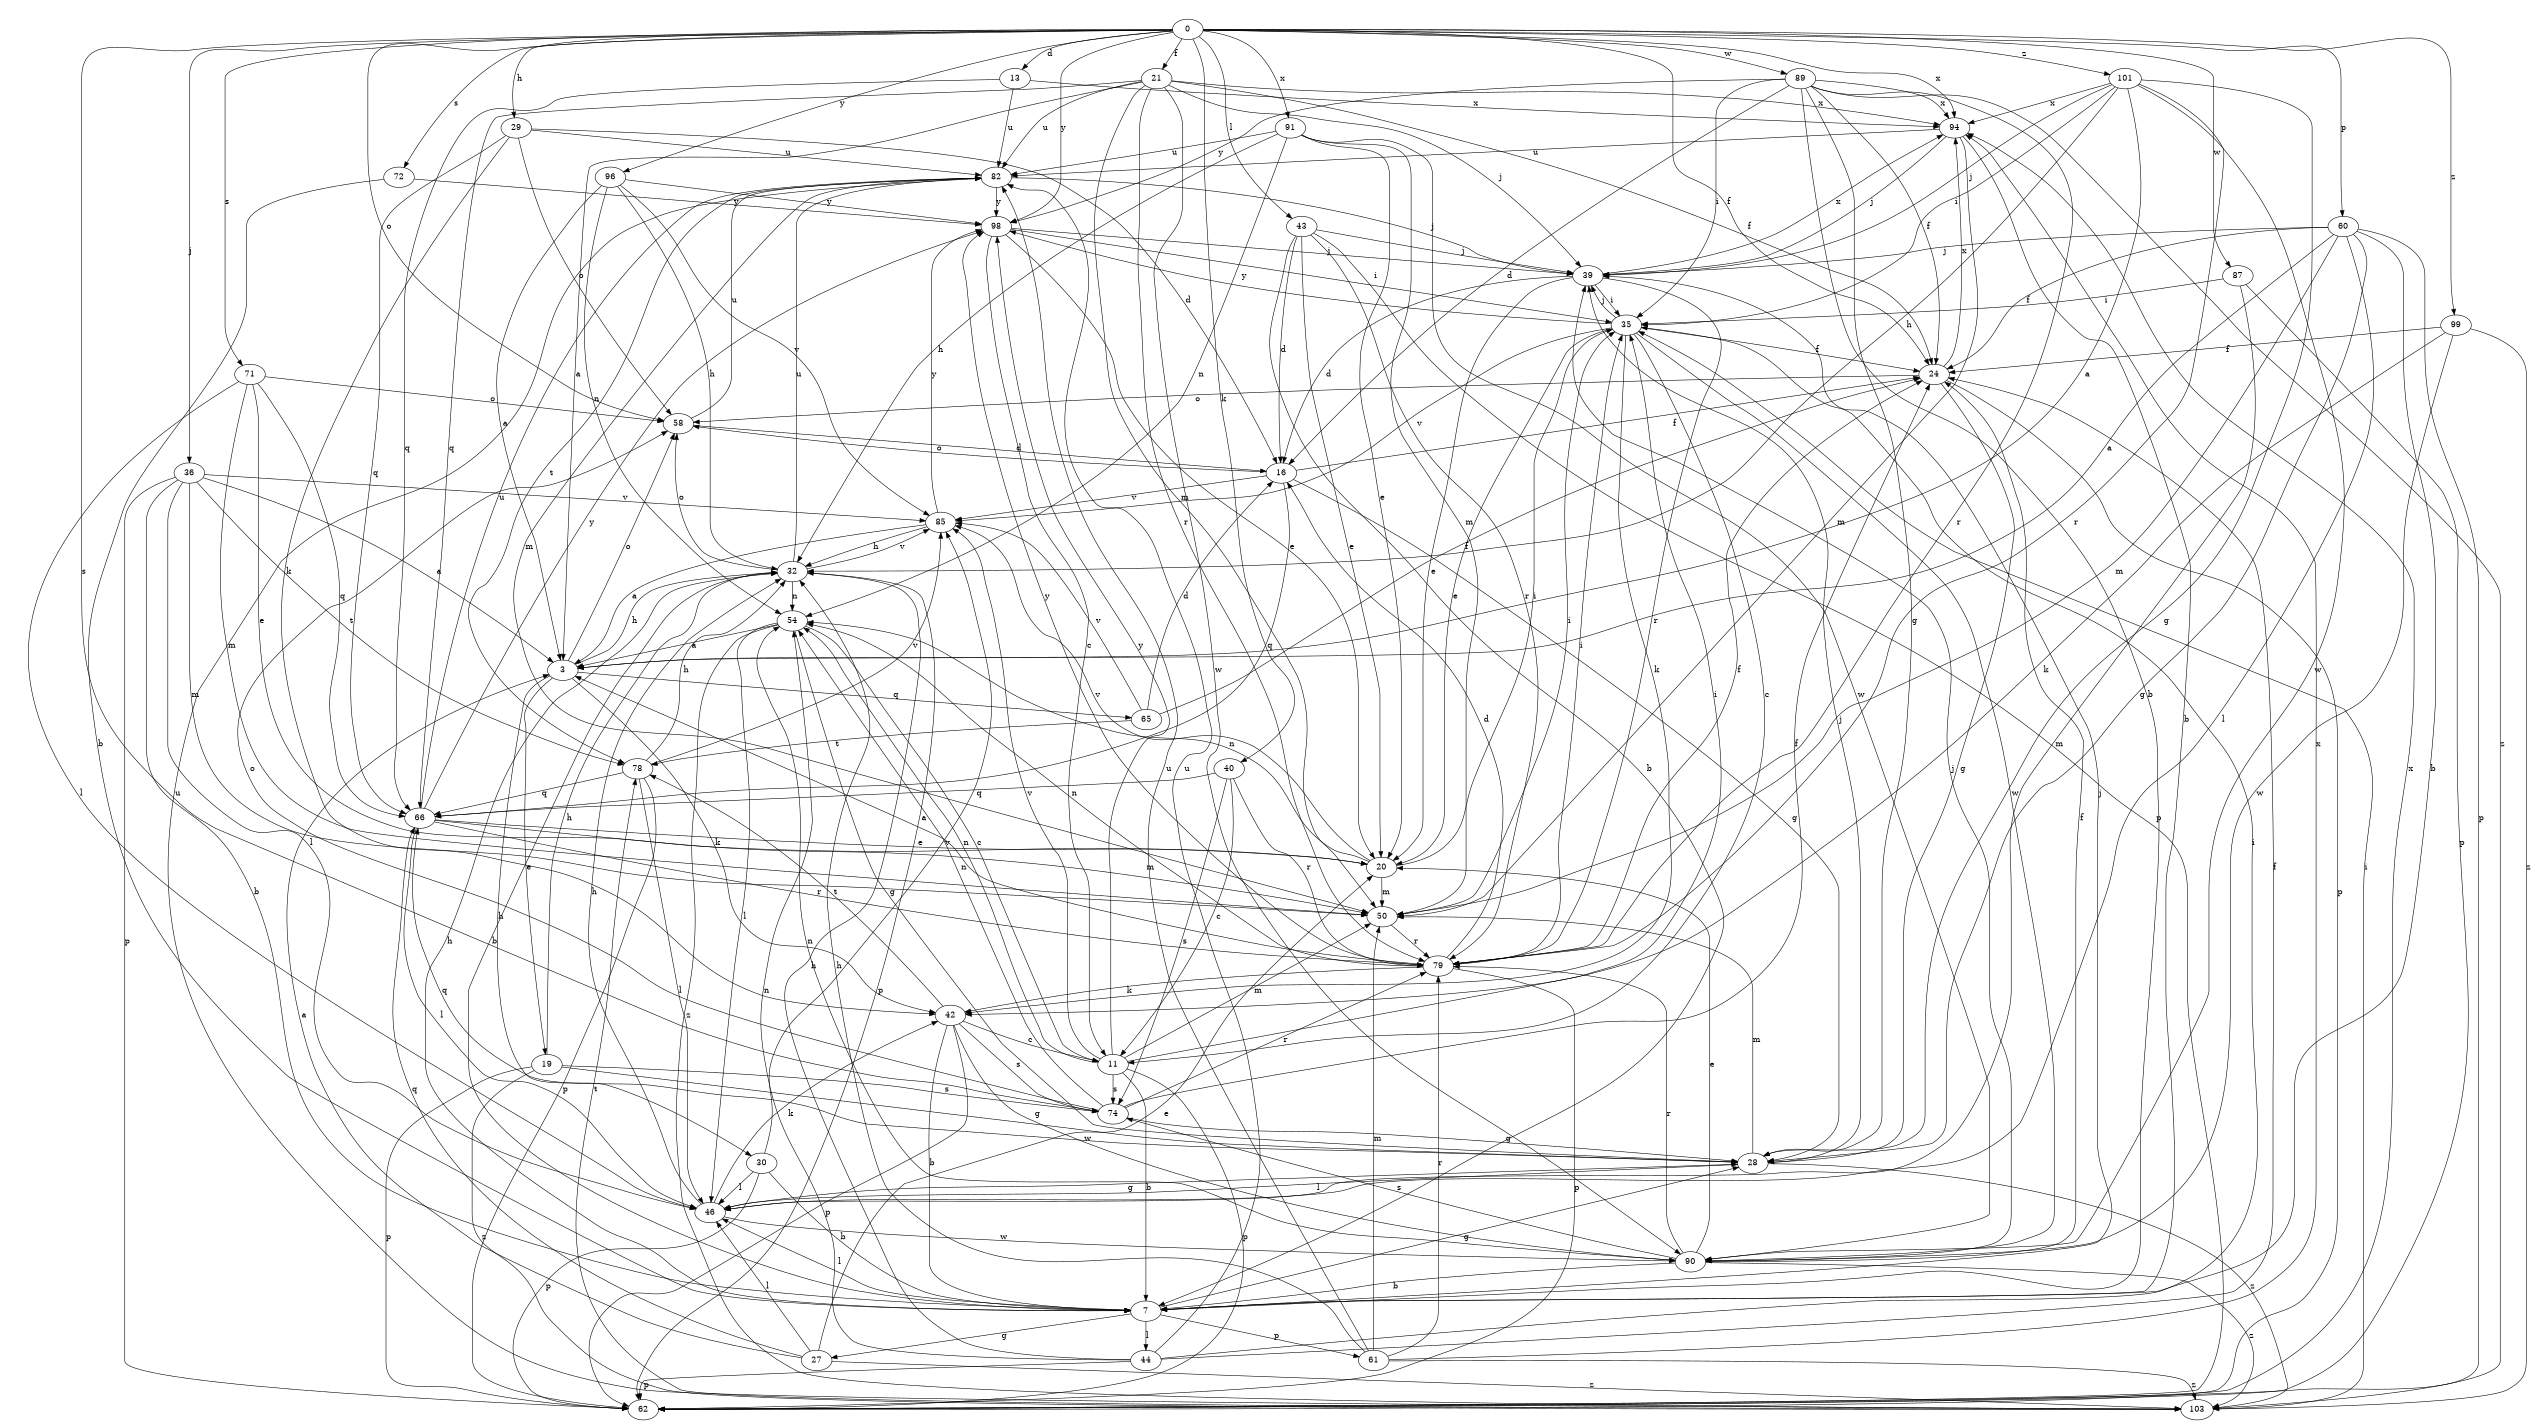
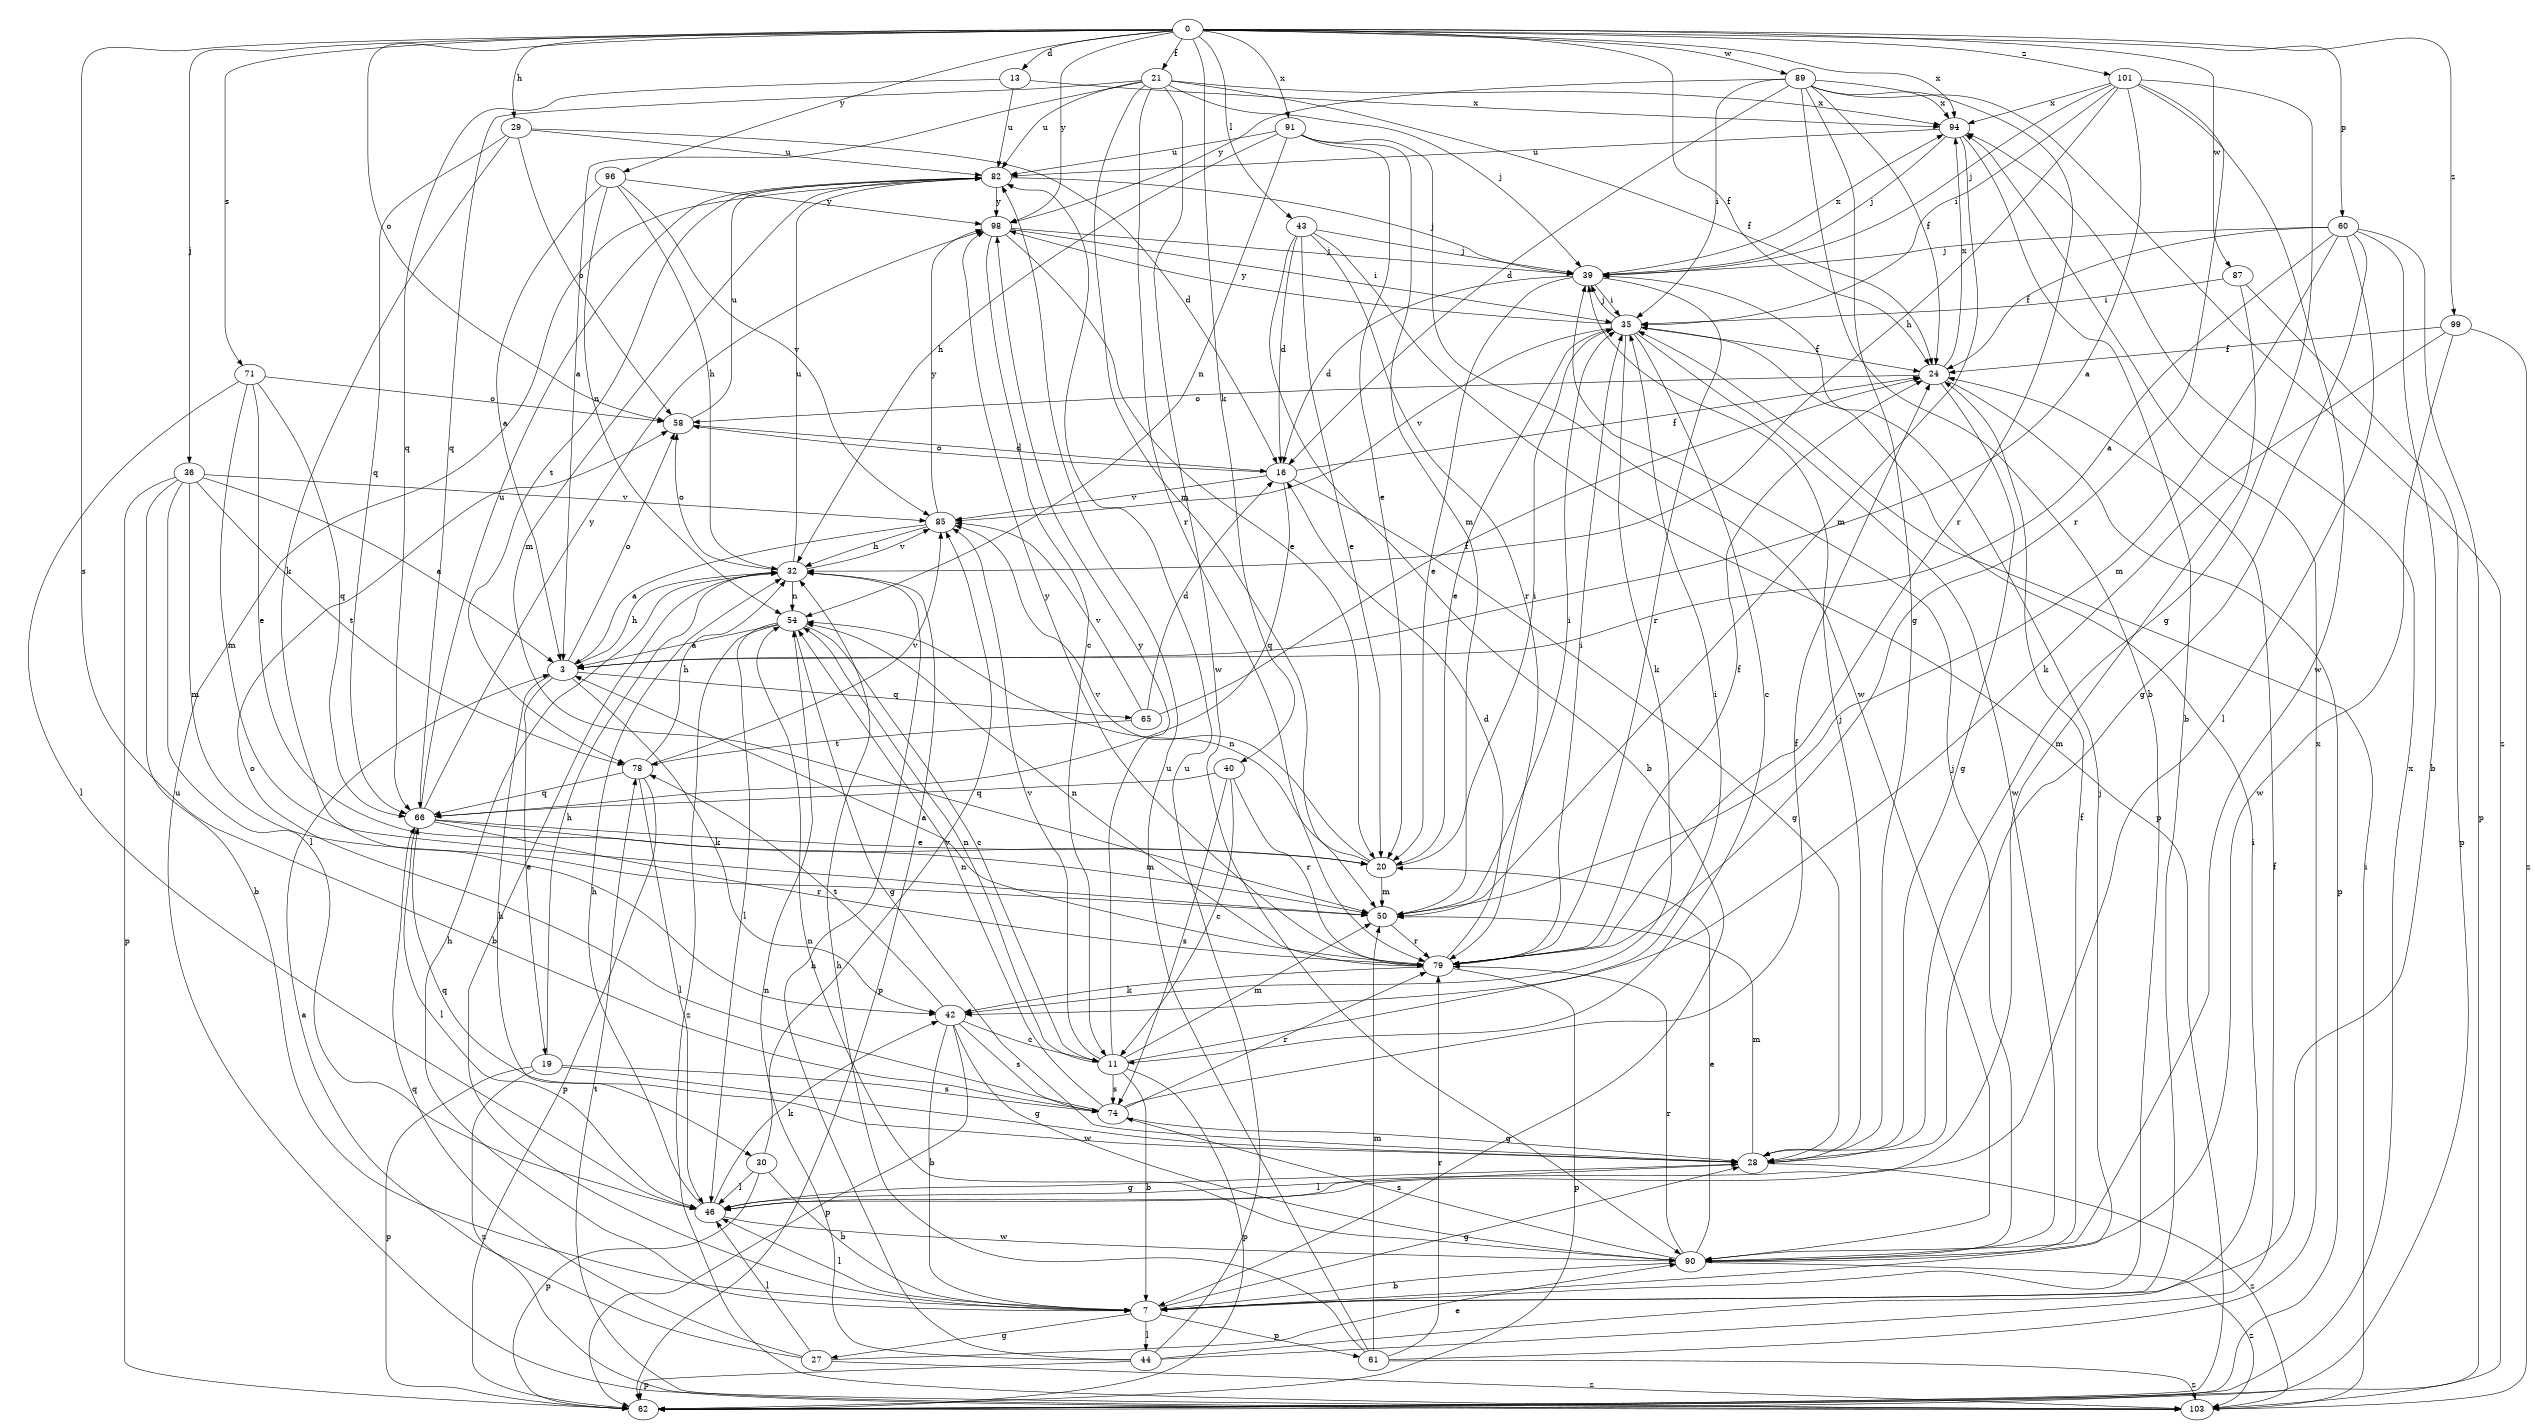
(399, 177) -> none
(1129, 1126) -> (1255, 1343)
